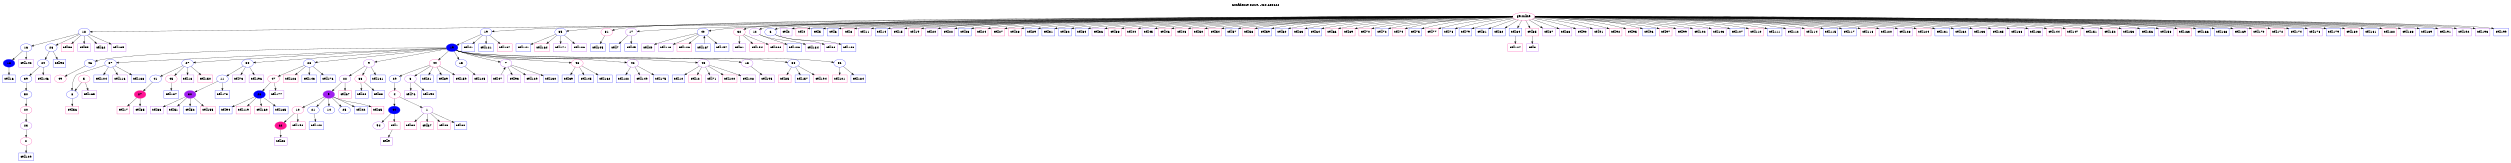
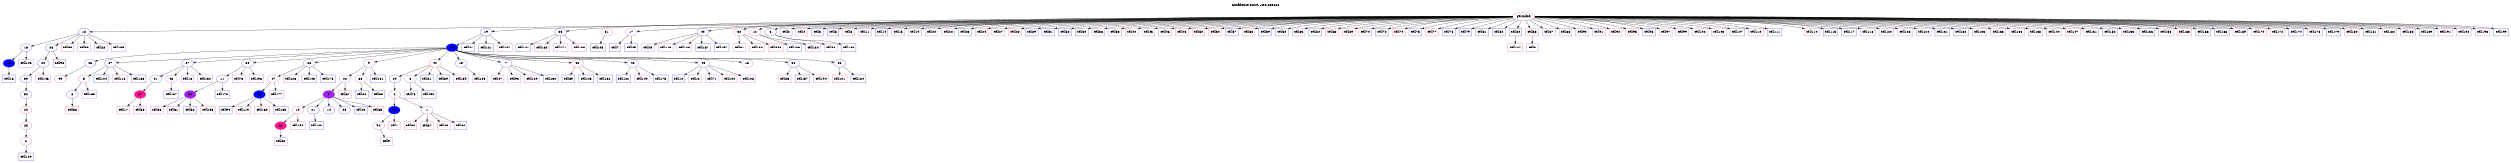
(1063, 18) -> none
(1793, 32) -> none
(2110, 32) -> (2110, 32)
(704, 41) -> (702, 39)
(84, 72) -> (98, 71)
(503, 72) -> (501, 70)
(767, 79) -> none
(391, 132) -> (382, 132)
